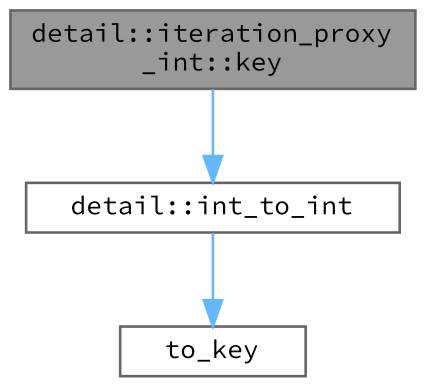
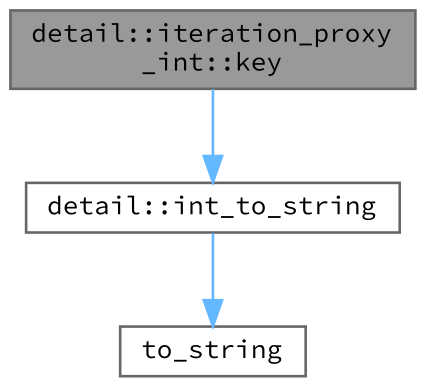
(213, 208) -> (213, 208)
(213, 351) -> (213, 351)
